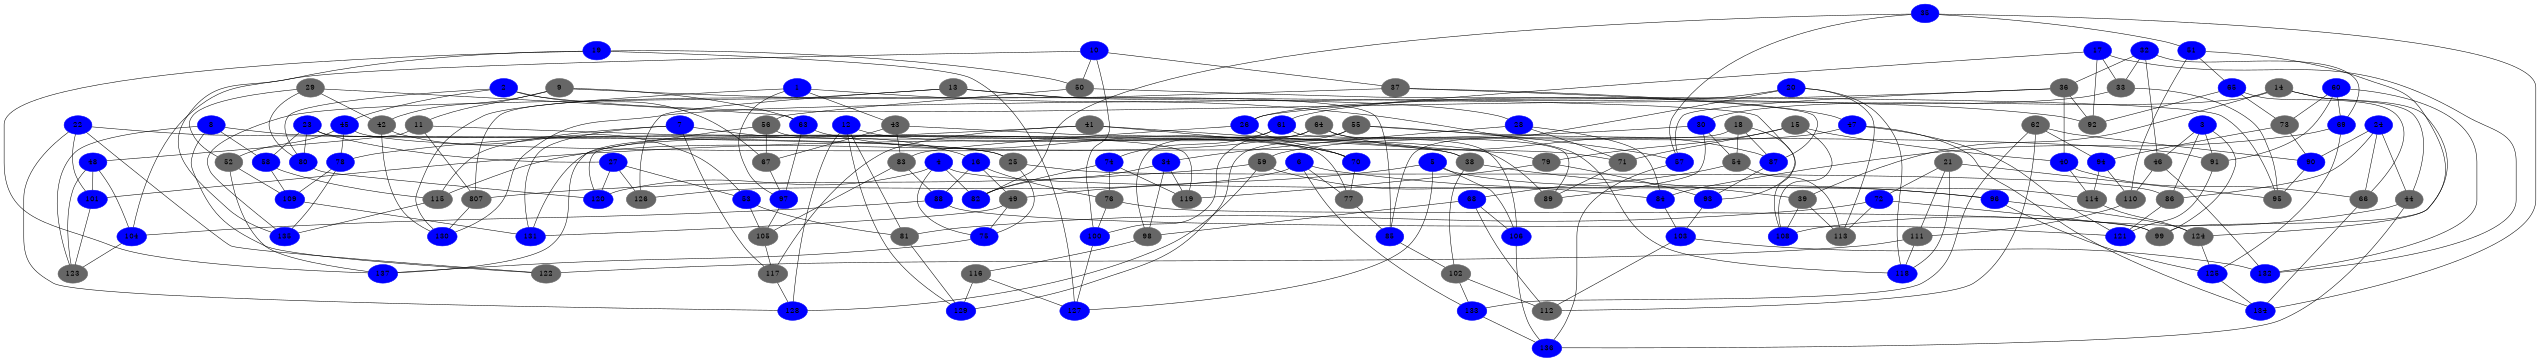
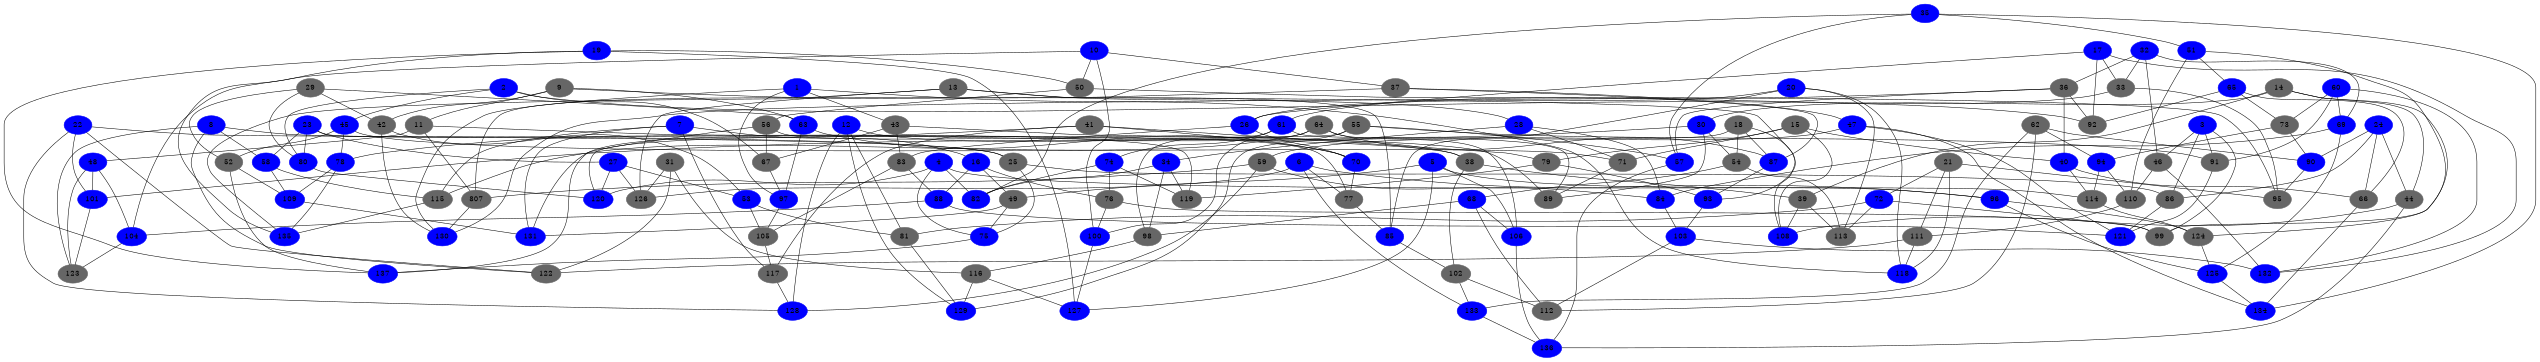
none -> (670, 162)
